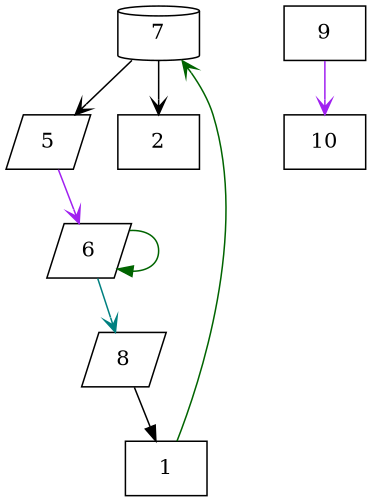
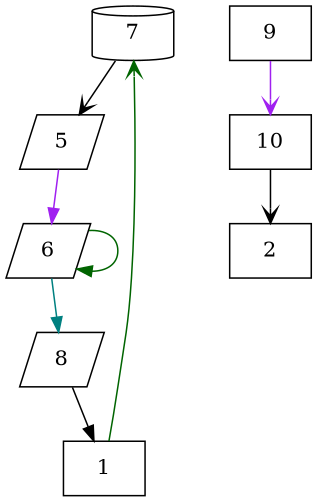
(159, 80) -> (270, 189)
(66, 189) -> (56, 189)
(104, 298) -> (54, 298)
